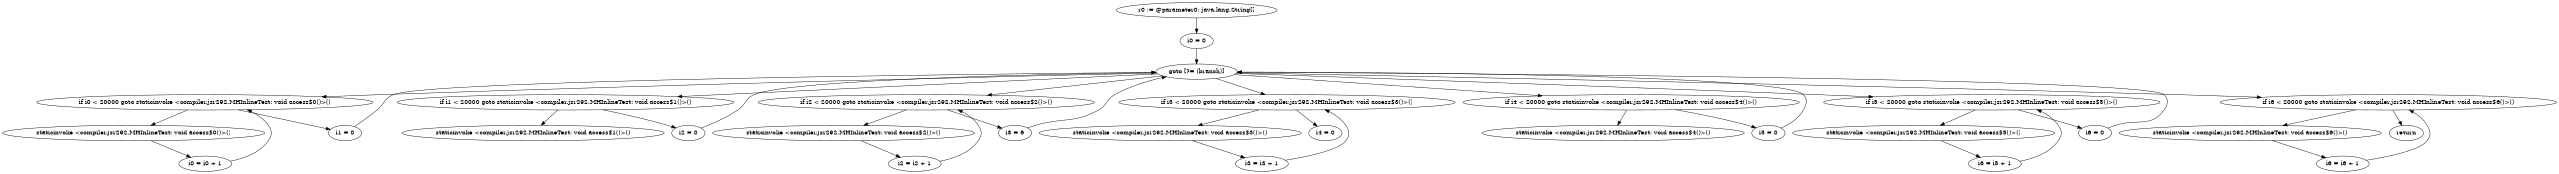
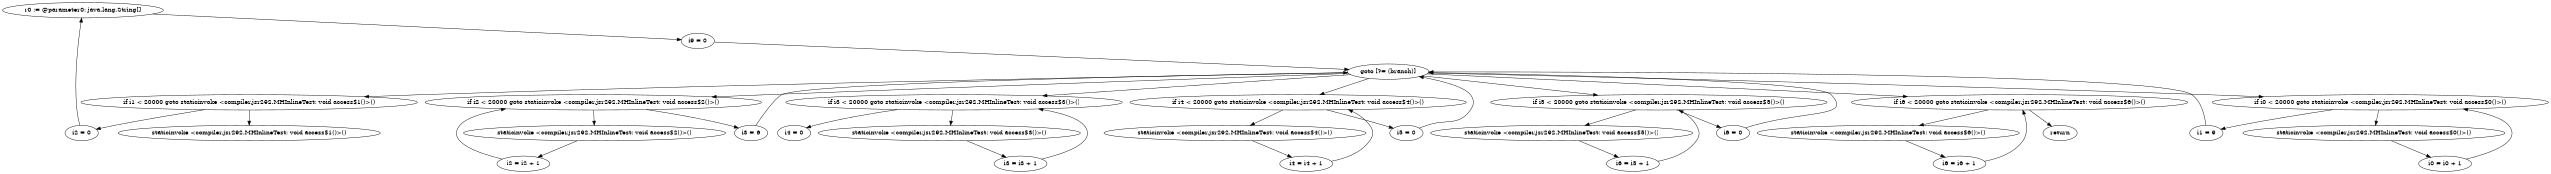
(1197, 41) -> (698, 41)
(828, 84) -> (76, 74)
(345, 133) -> (2206, 133)
none -> (1306, 164)
